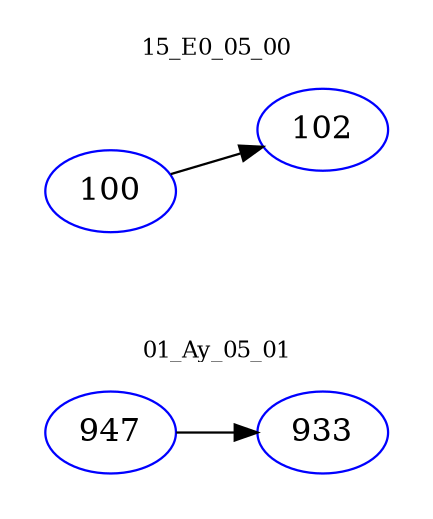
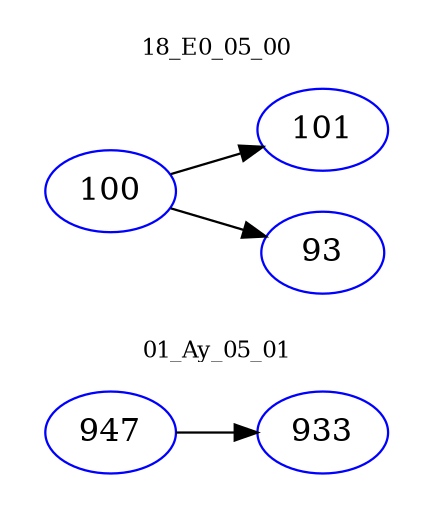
(217, 49) -> (217, 49)
(323, 130) -> (323, 130)
none -> (323, 253)
